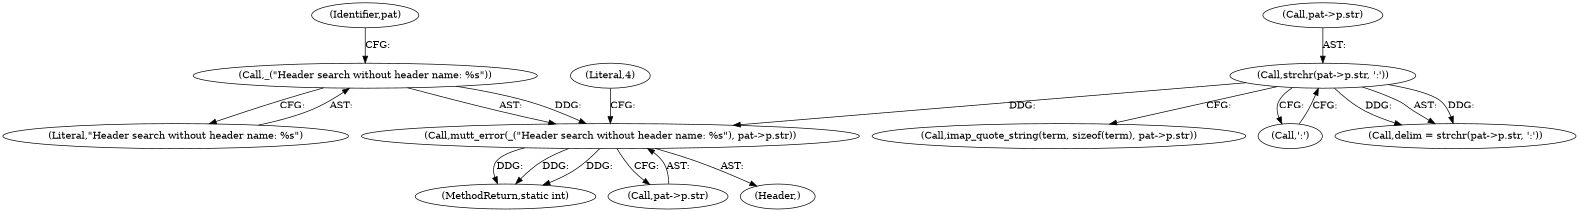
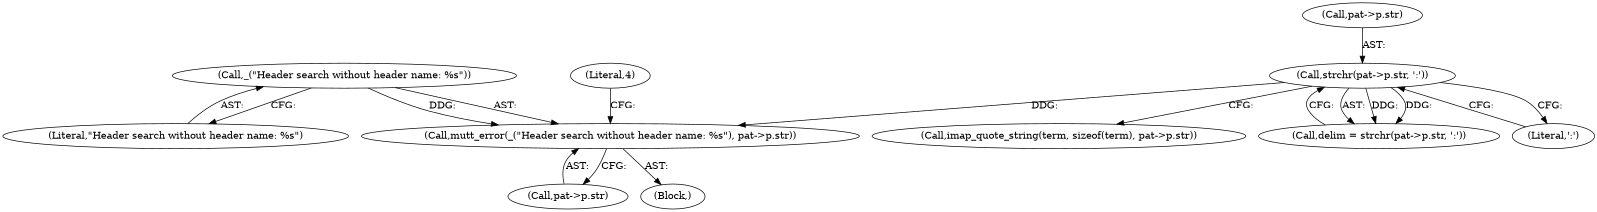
(365, 15) -> none
none -> (1308, 109)
(1290, 136) -> (1553, 136)
(506, 197) -> none
(778, 197) -> (673, 197)
